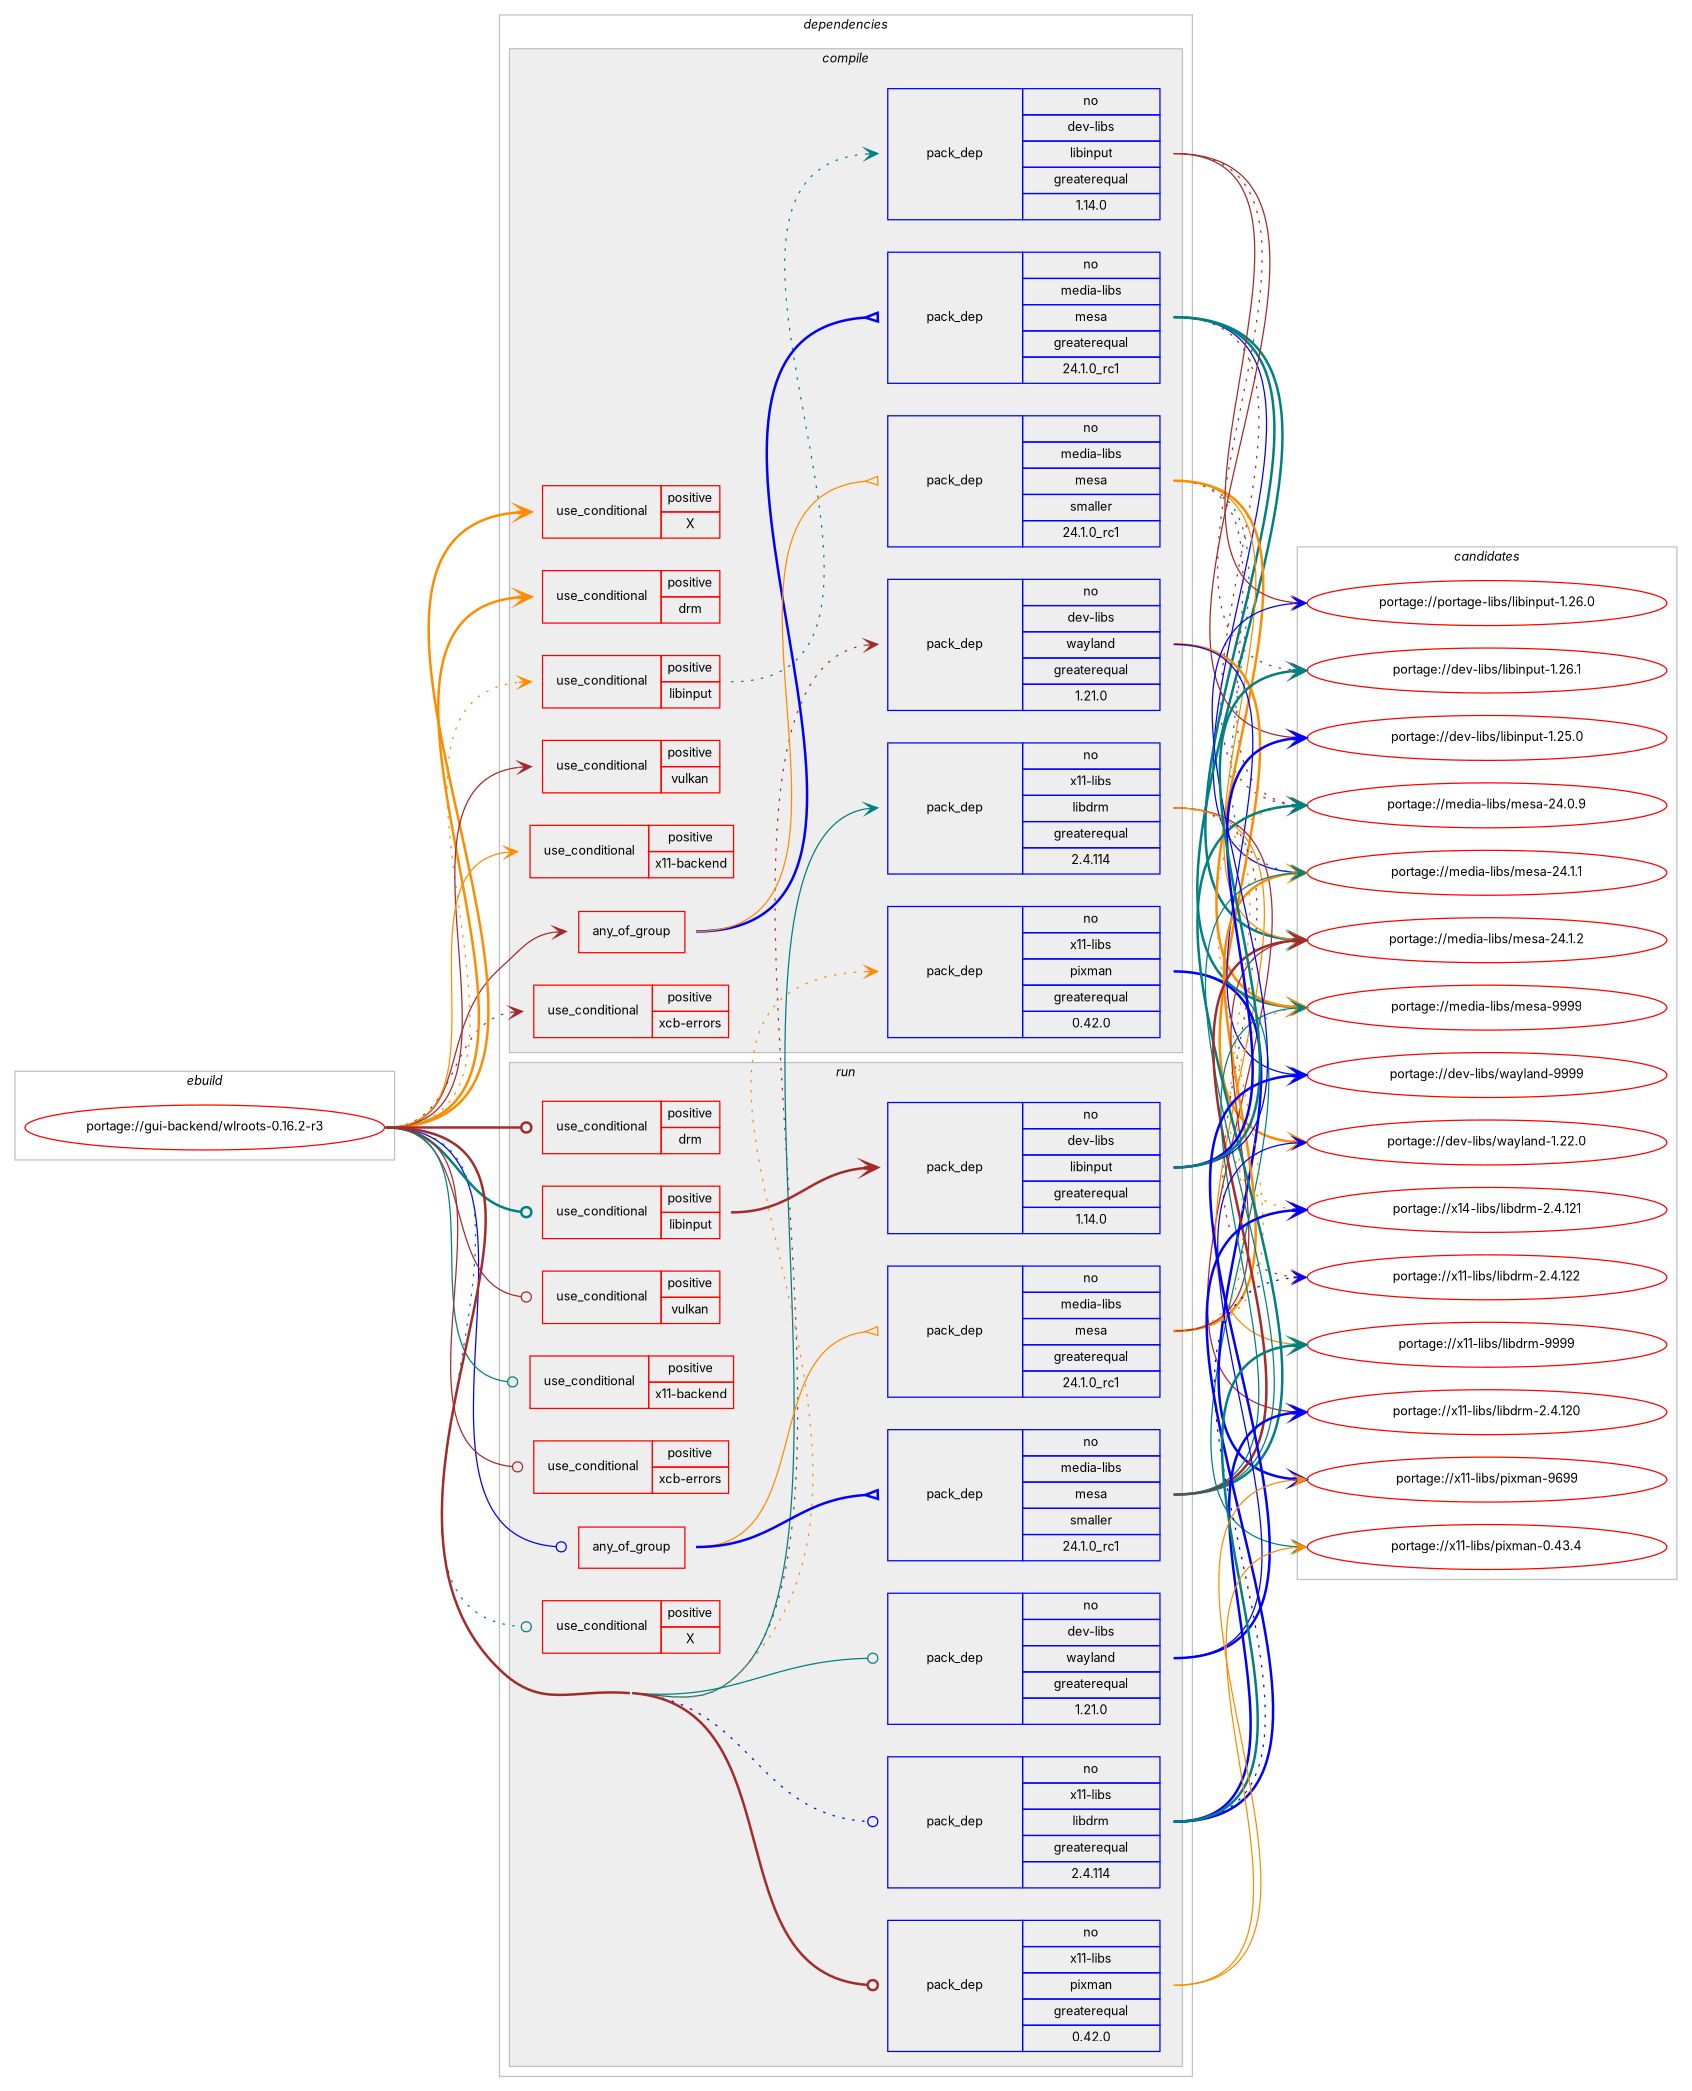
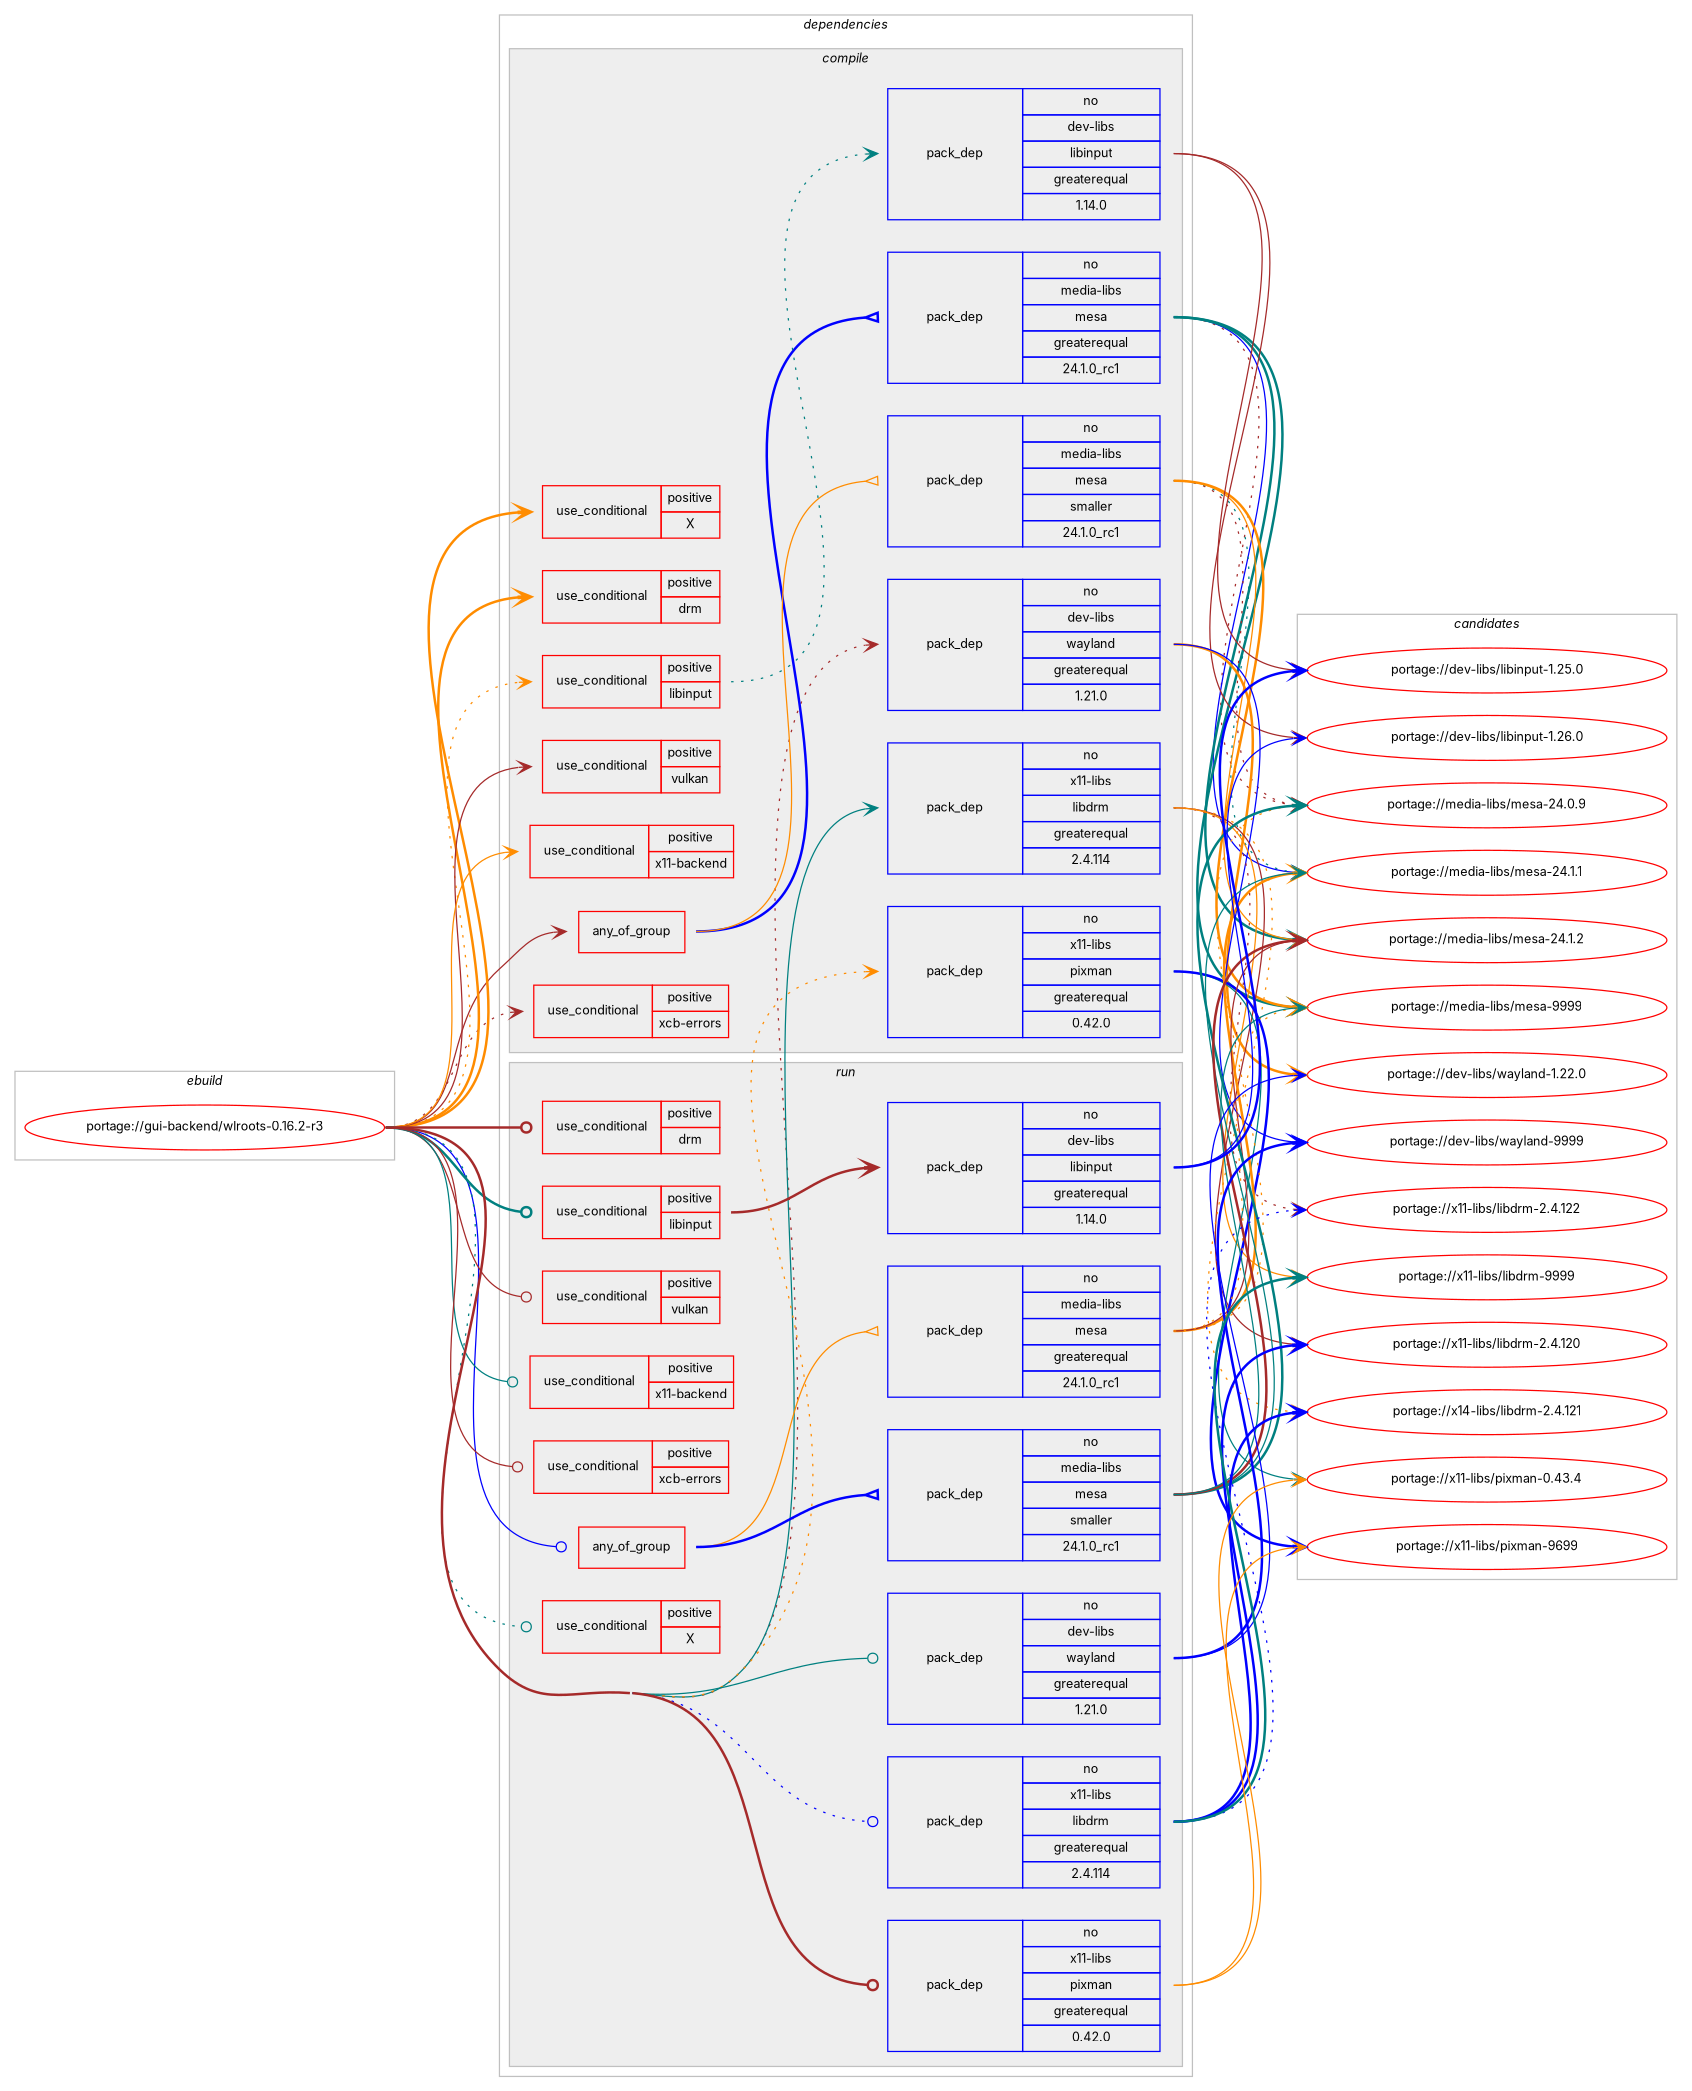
(1487, 603) -> (1487, 738)
(1487, 671) -> none
